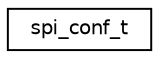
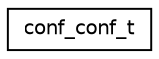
(80, 29) -> (80, 29)
